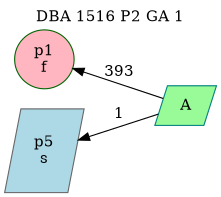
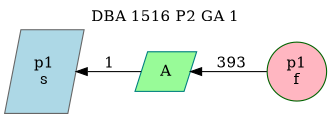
(123, 85) -> (234, 72)
(44, 151) -> (44, 72)
